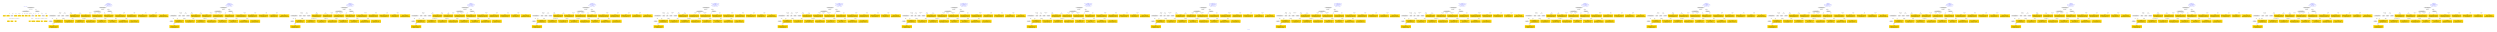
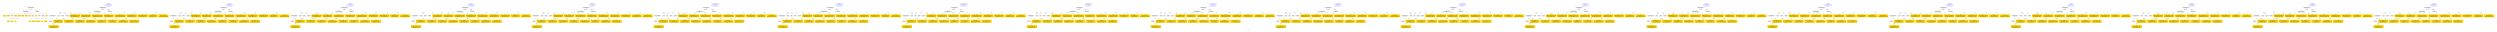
(39, 16) -> (39, 16)
